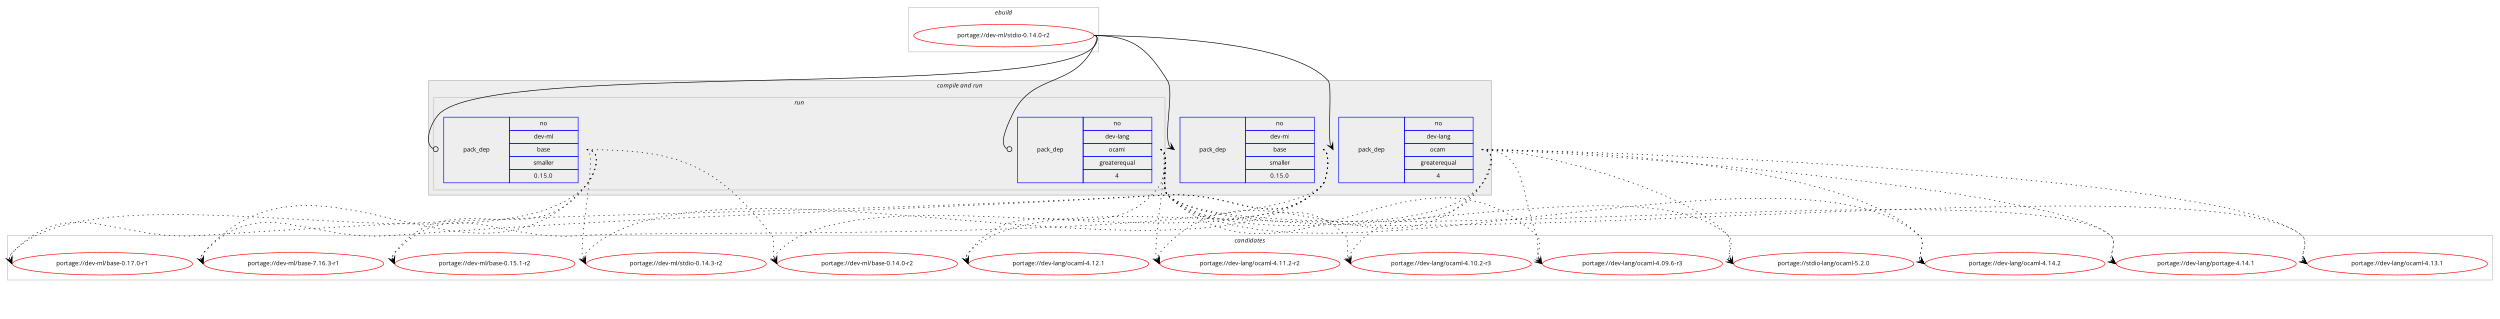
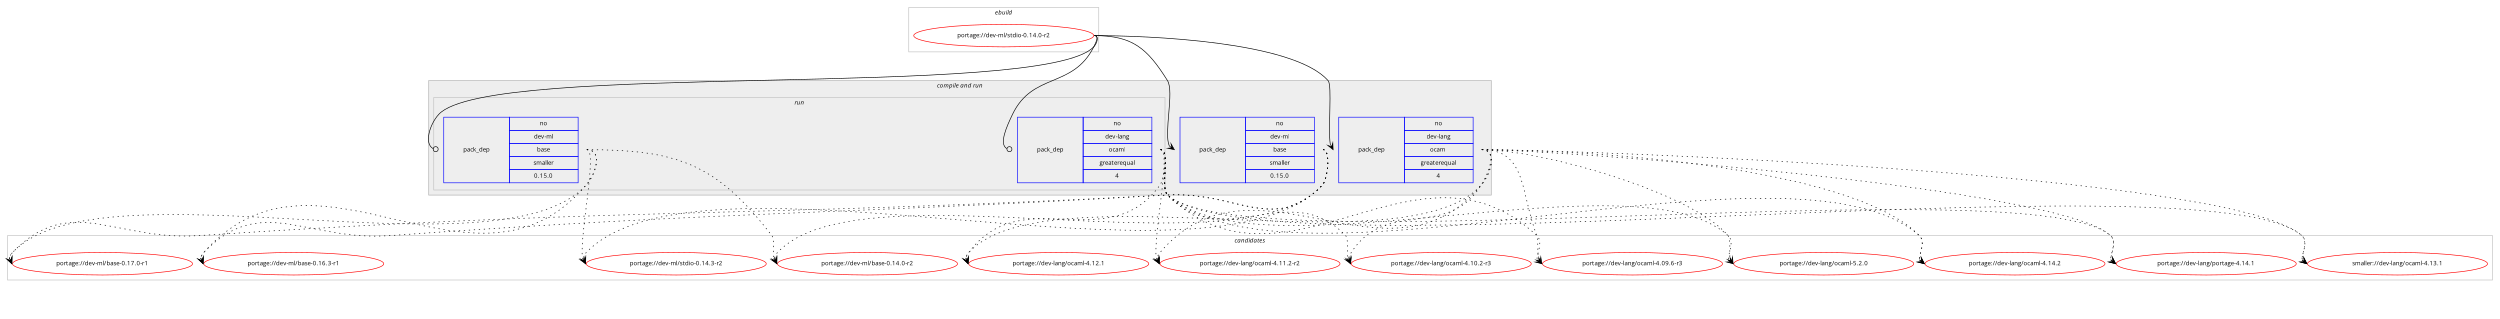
(294, 264) -> (294, 264)
(485, 264) -> none
(1824, 264) -> (1824, 264)
(2398, 264) -> (2398, 264)
